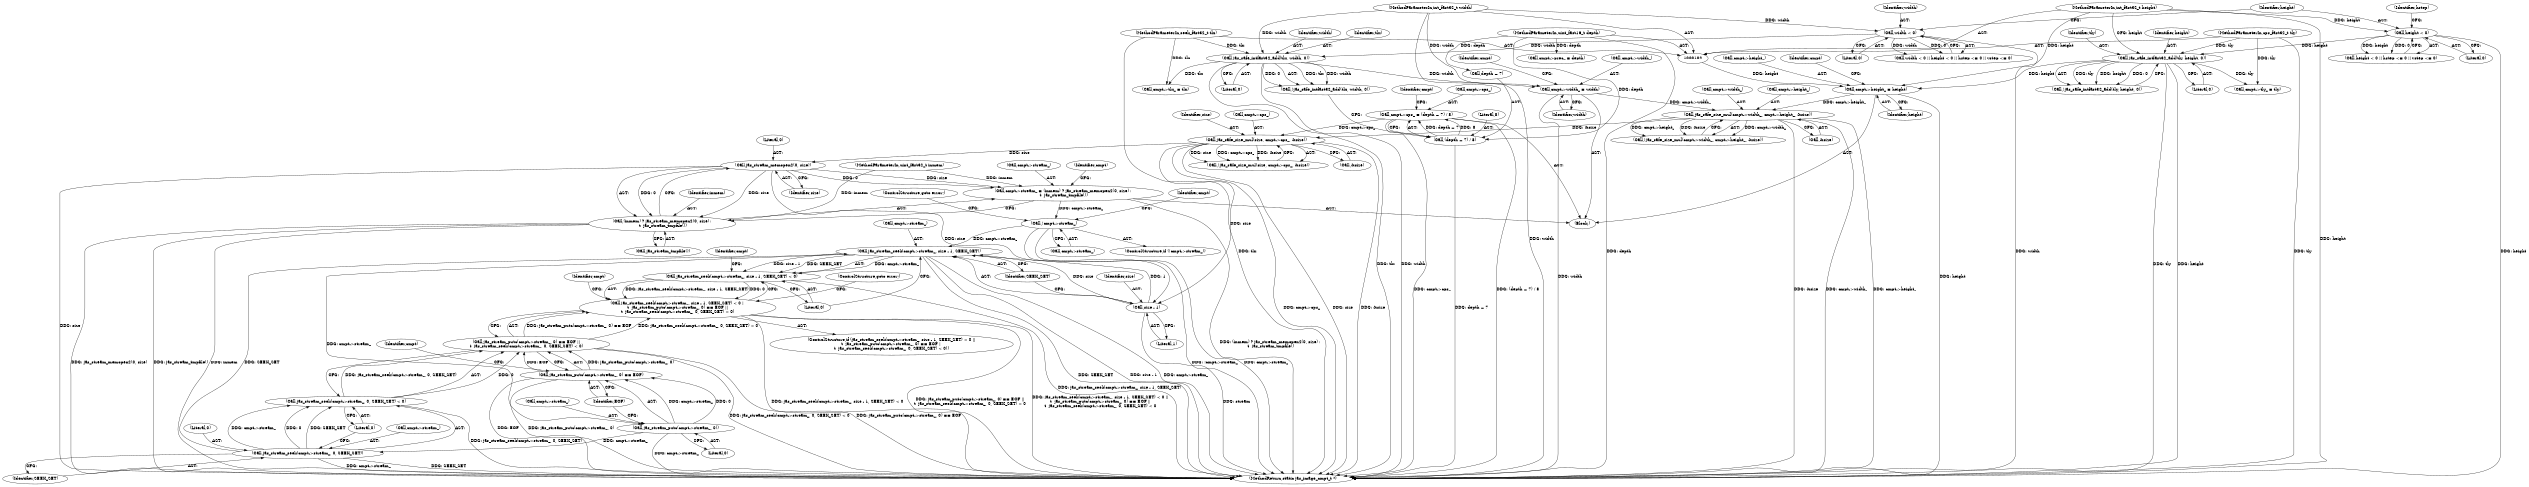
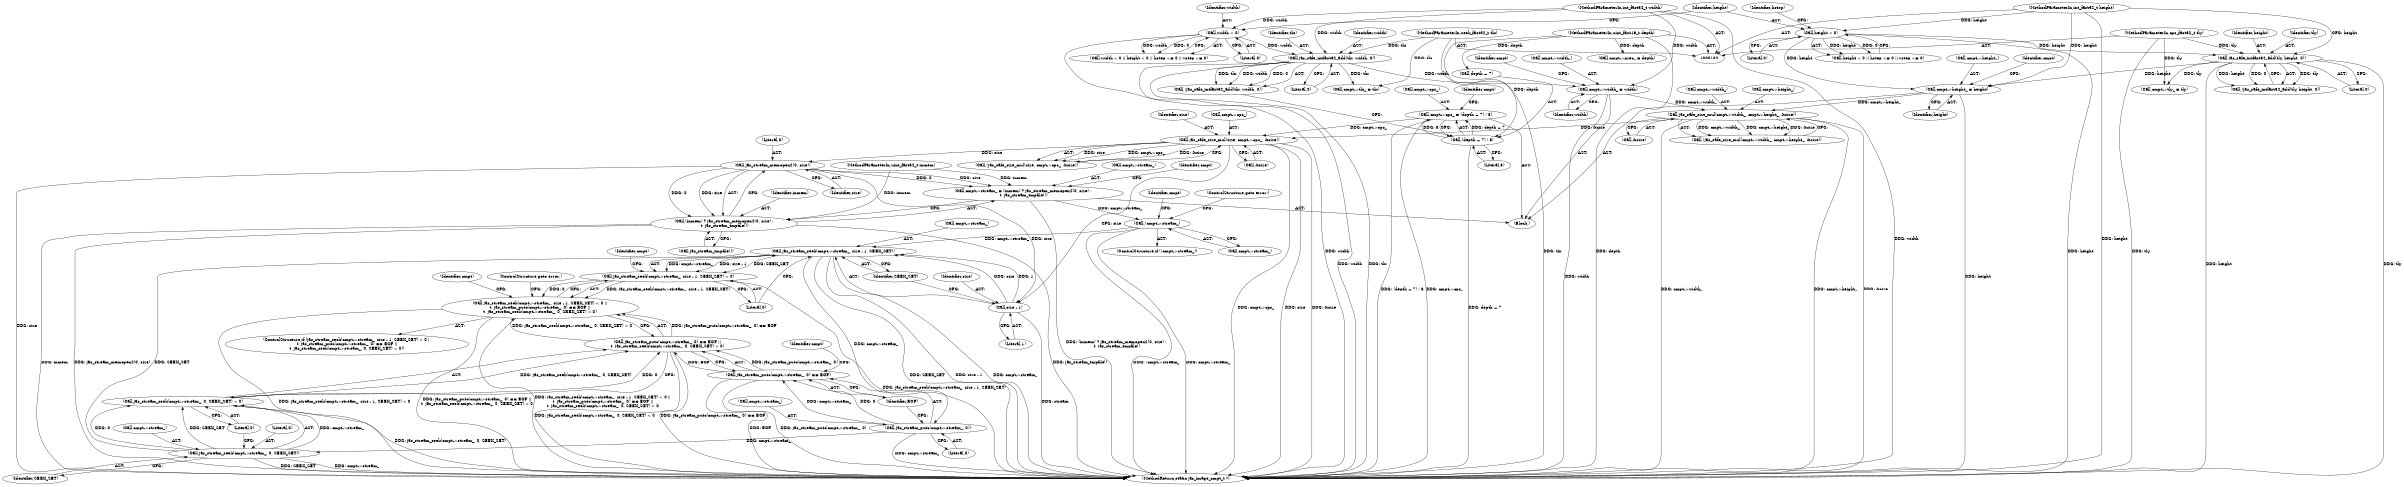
(1770, 82) -> (1827, 80)
none -> (1489, 150)
(1241, 224) -> (1111, 224)
